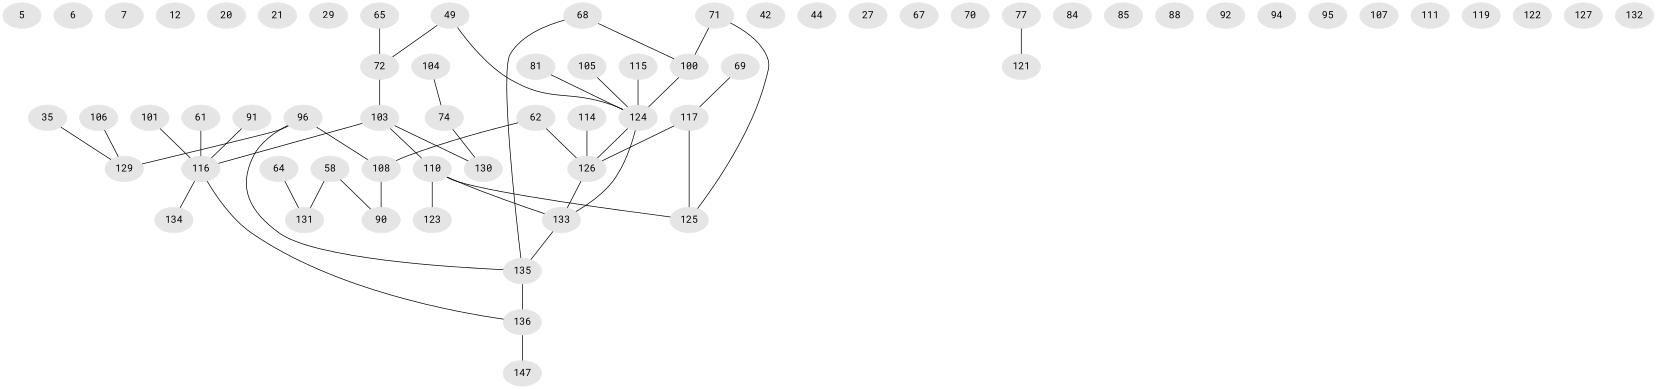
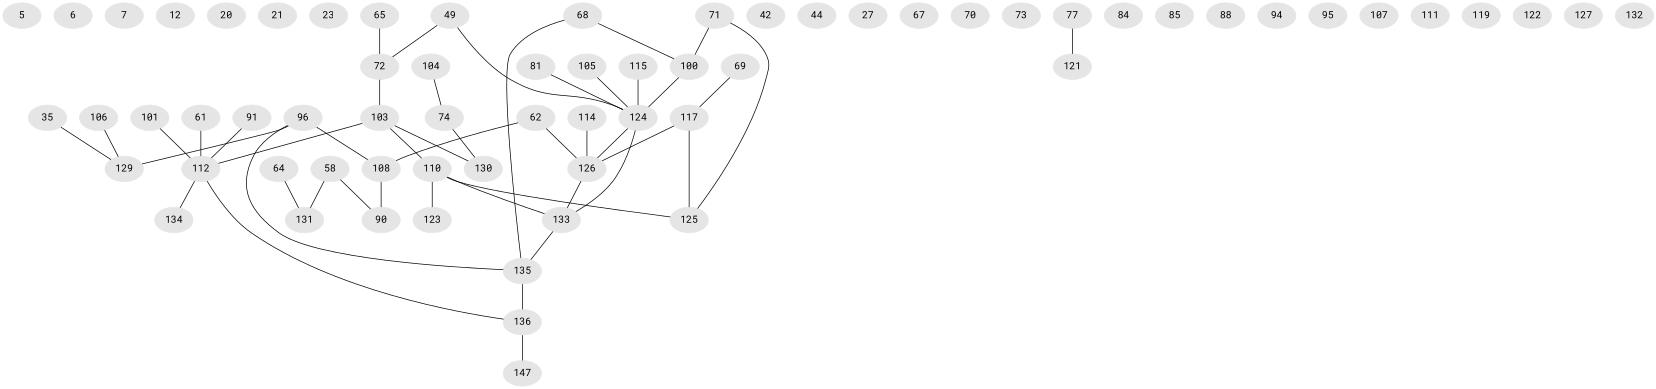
(329, 16) -> (329, 16)
none -> (1021, 16)
(1226, 16) -> none
(201, 169) -> (201, 169)
